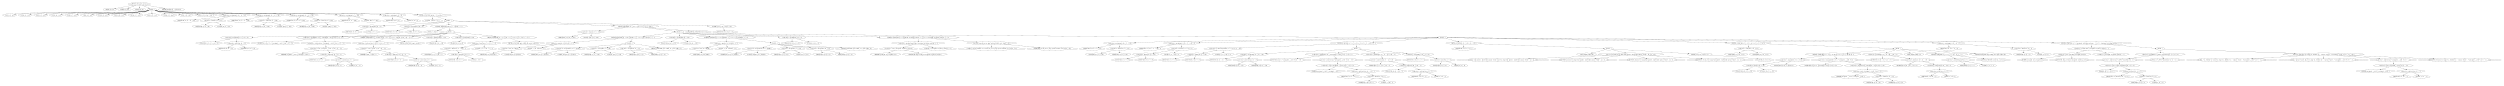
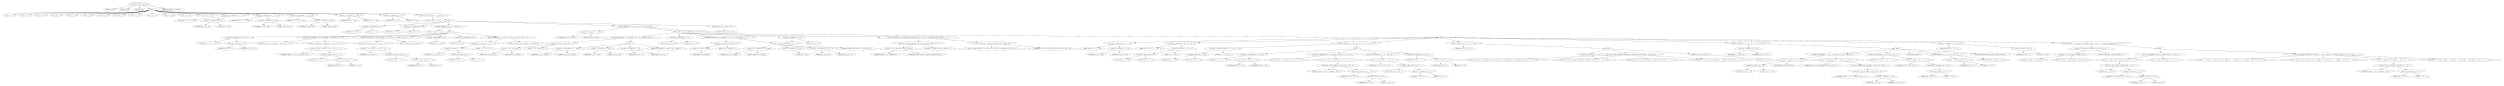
(781, 54) -> none
